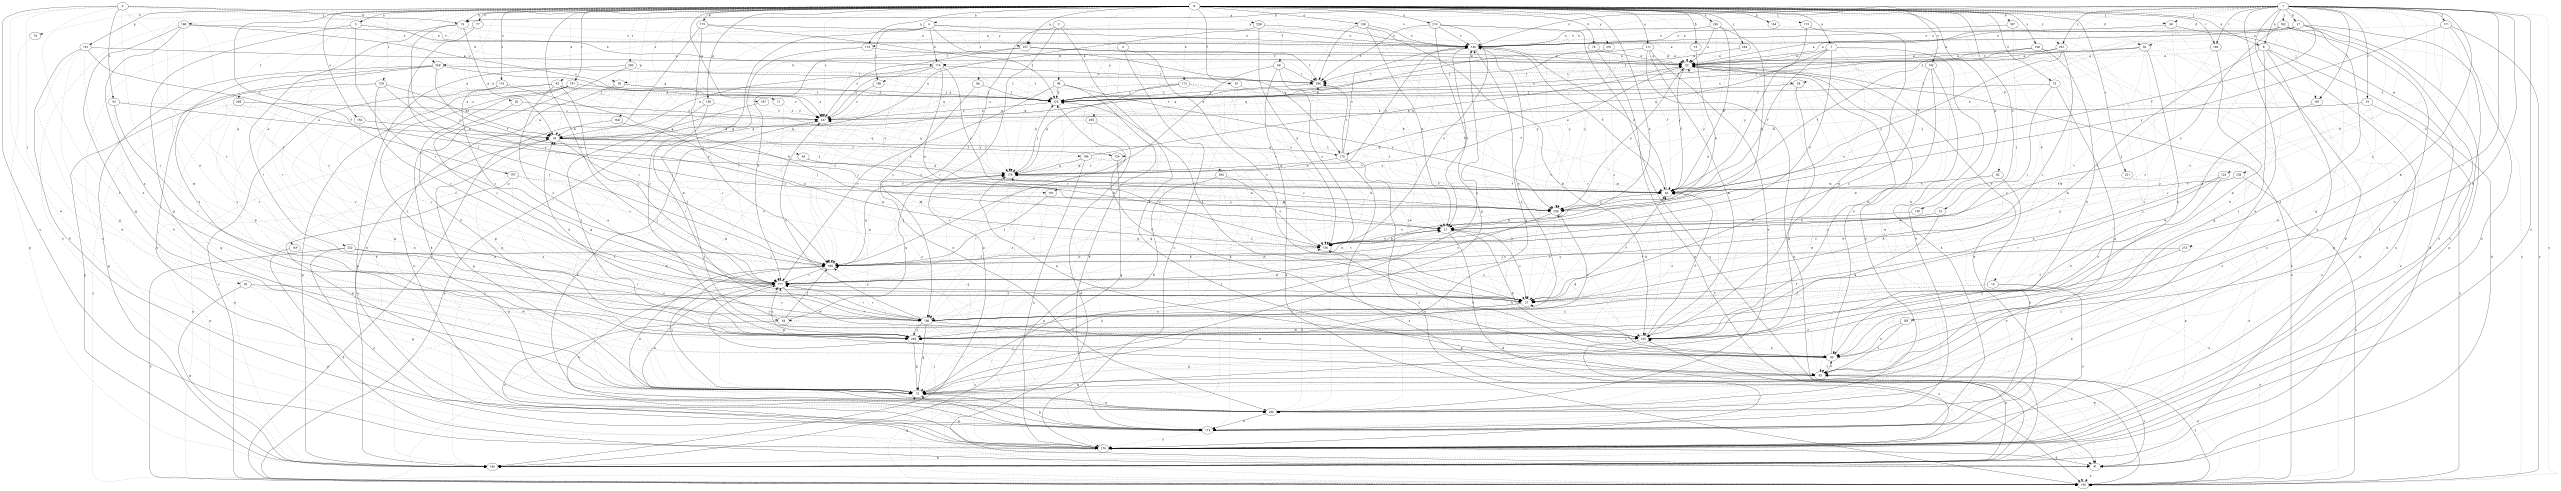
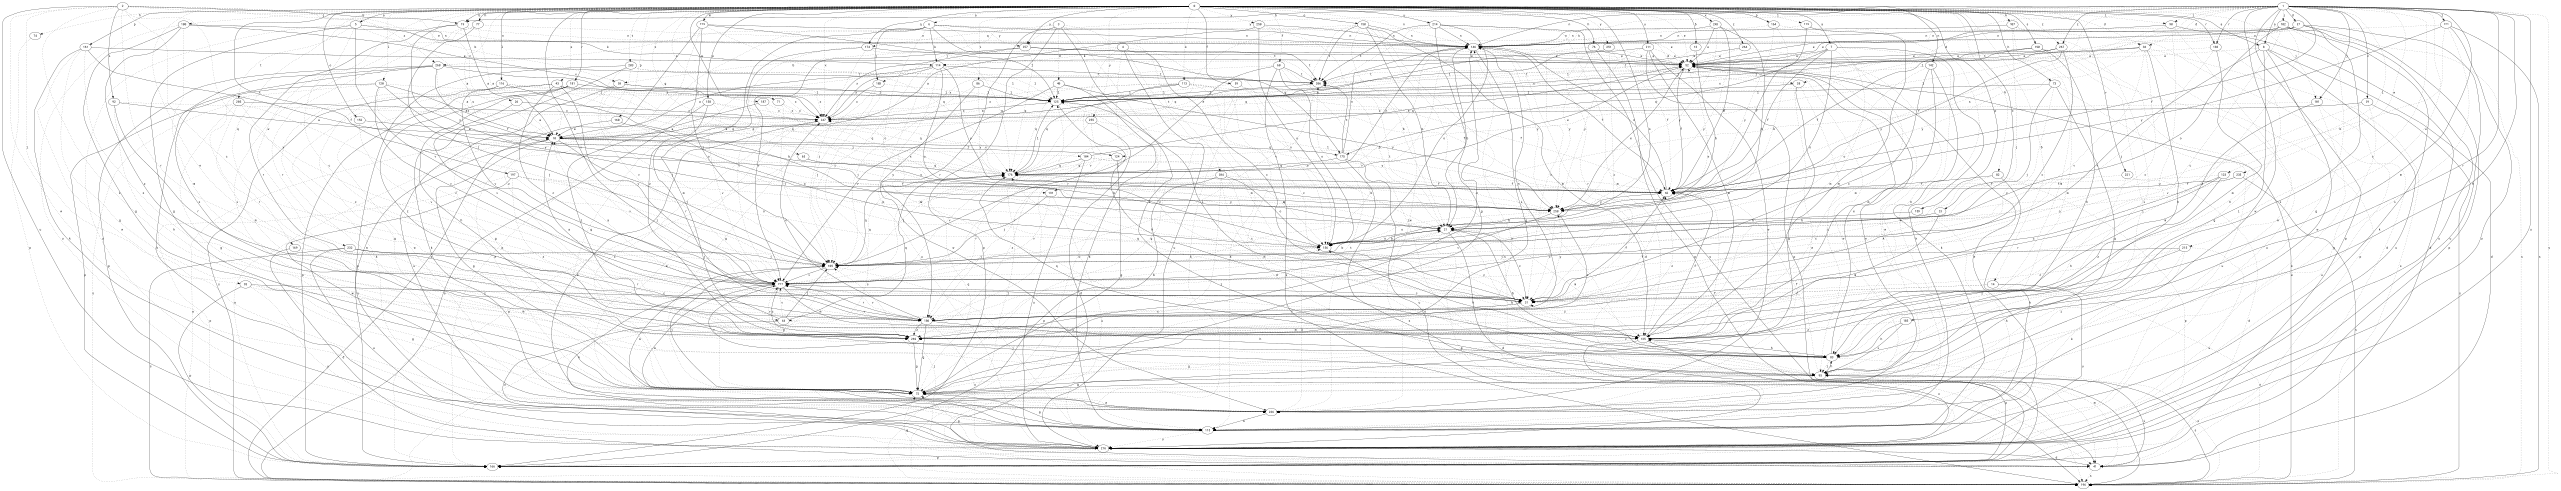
(1737, 346) -> (1737, 346)
